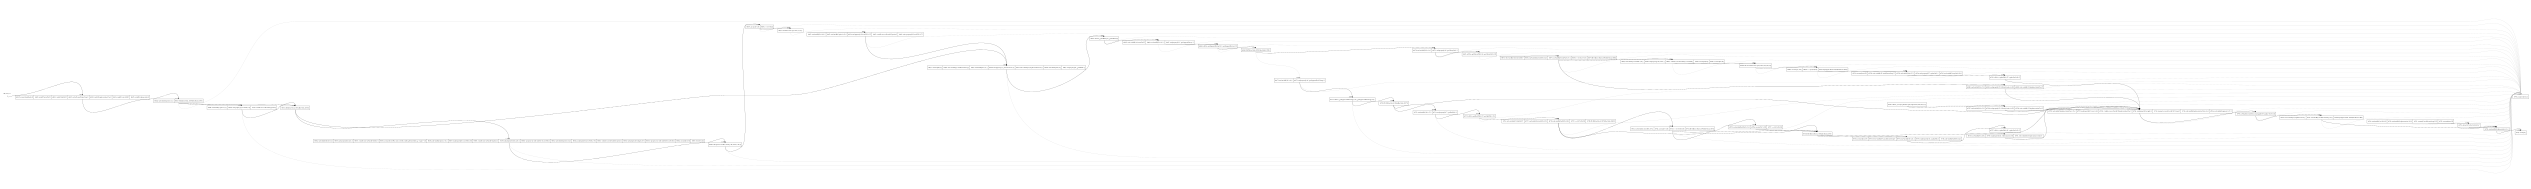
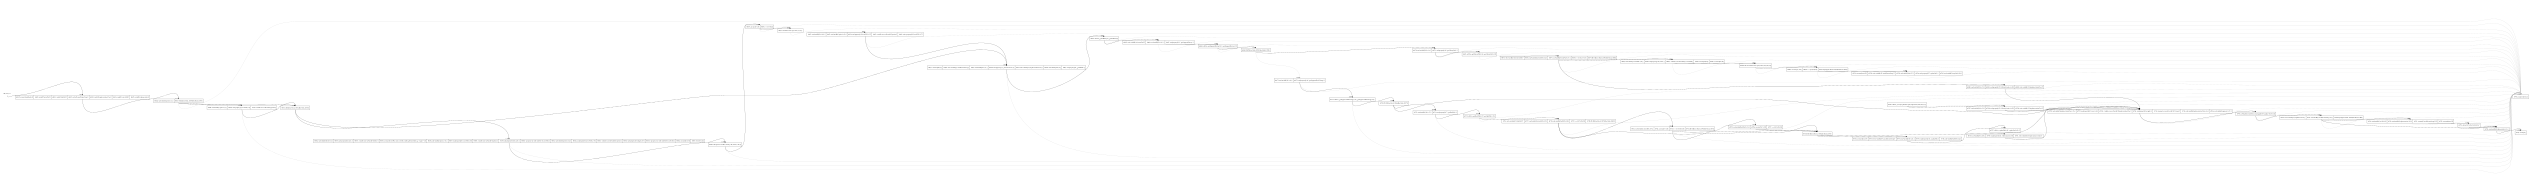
(2005, 77) -> none
none -> (2365, 120)
